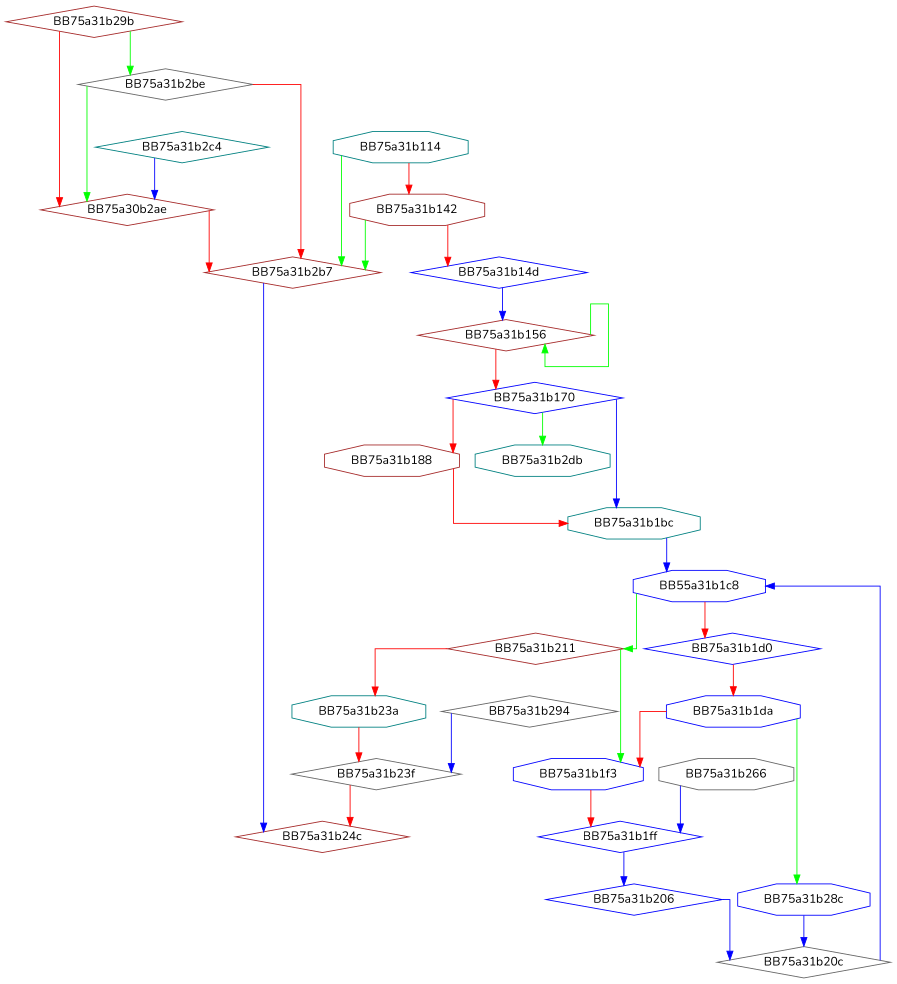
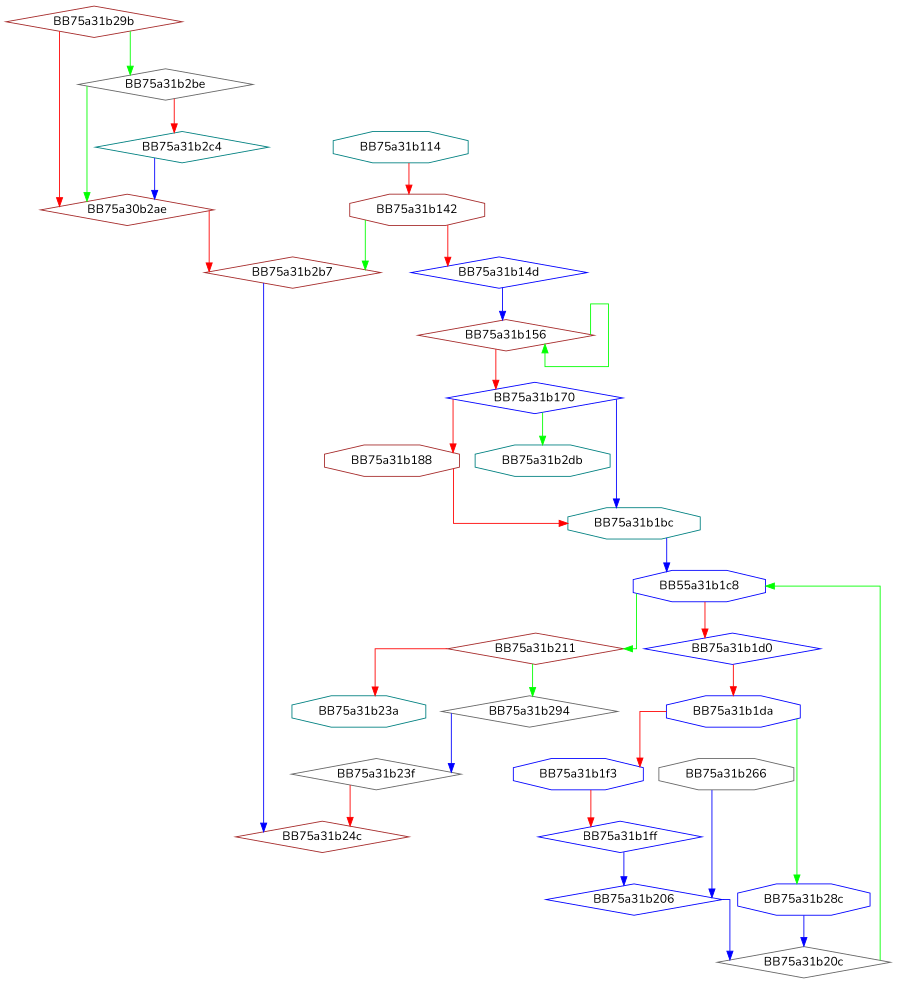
(301, 143) -> (174, 111)
(342, 206) -> none
(621, 701) -> (533, 676)
(880, 720) -> (880, 720)
(359, 740) -> none
(680, 805) -> (712, 840)
